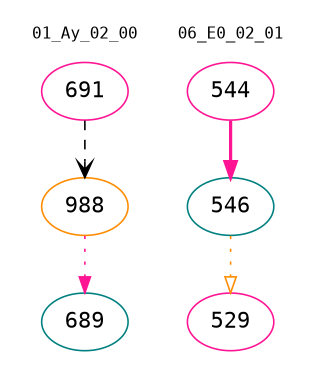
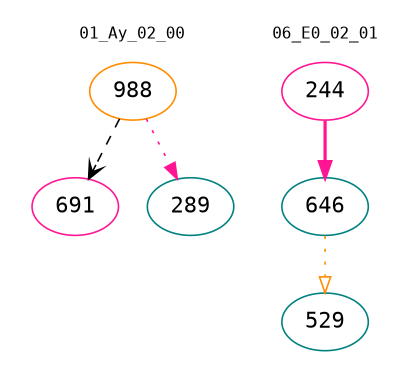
(231, 91) -> (325, 91)
(85, 141) -> (108, 142)
(231, 207) -> (325, 207)
(85, 322) -> (191, 207)
(231, 322) -> (325, 322)
